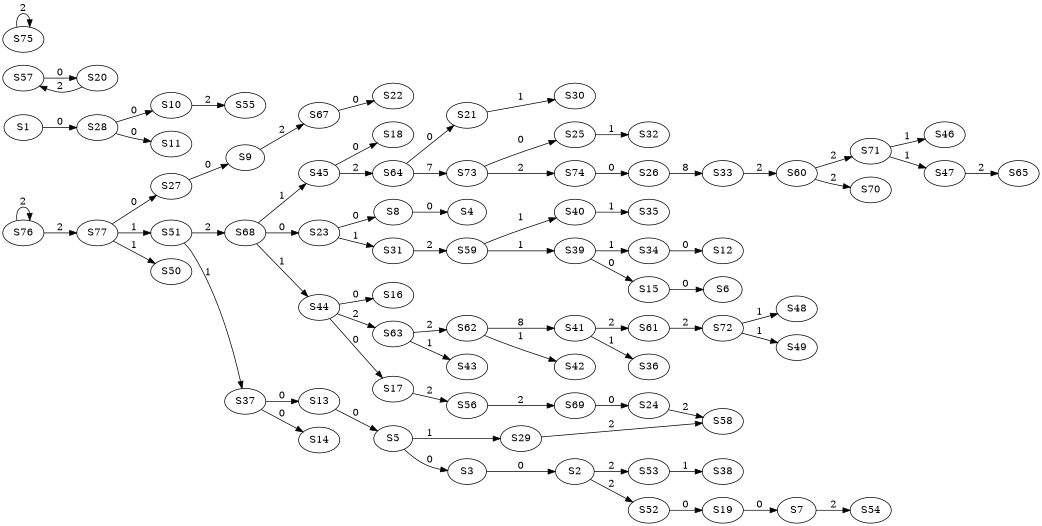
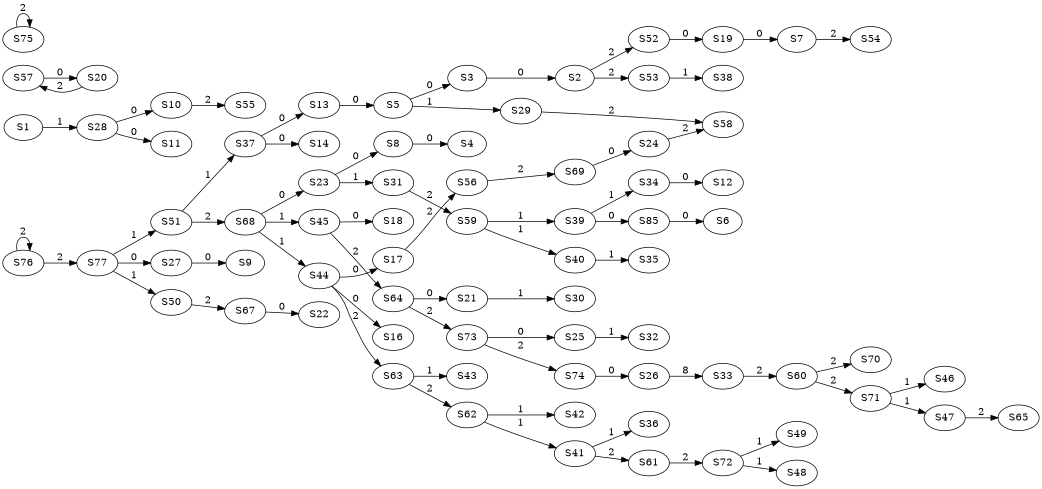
(60, 122) -> (60, 122)
(279, 138) -> (205, 306)
(430, 168) -> (430, 311)
(649, 290) -> (649, 221)
(521, 323) -> (521, 423)
